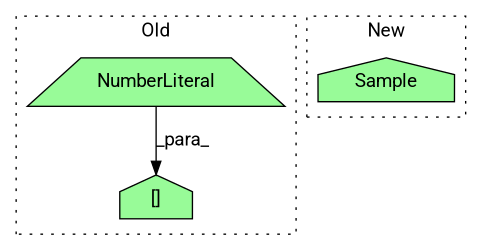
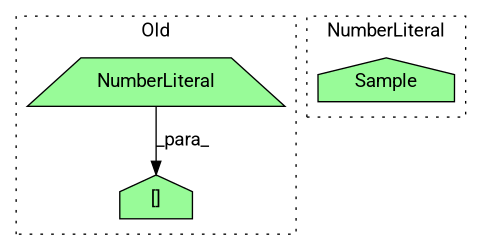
(386, 32) -> (386, 32)
